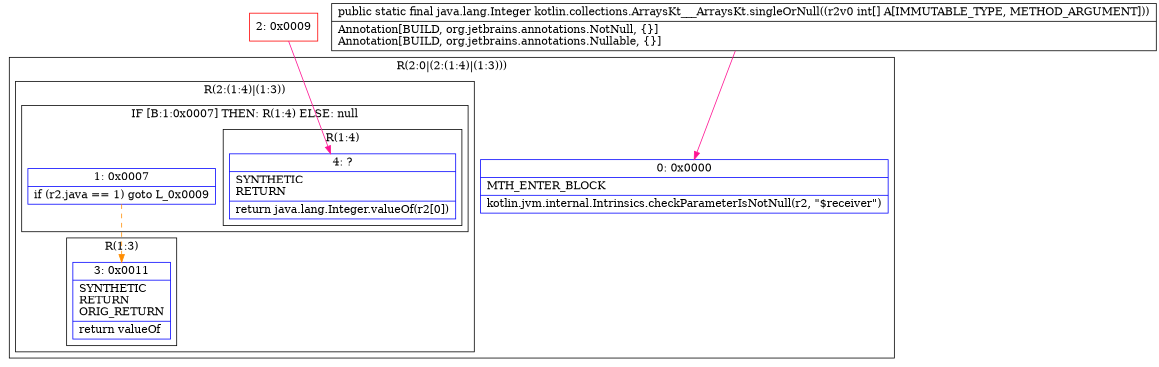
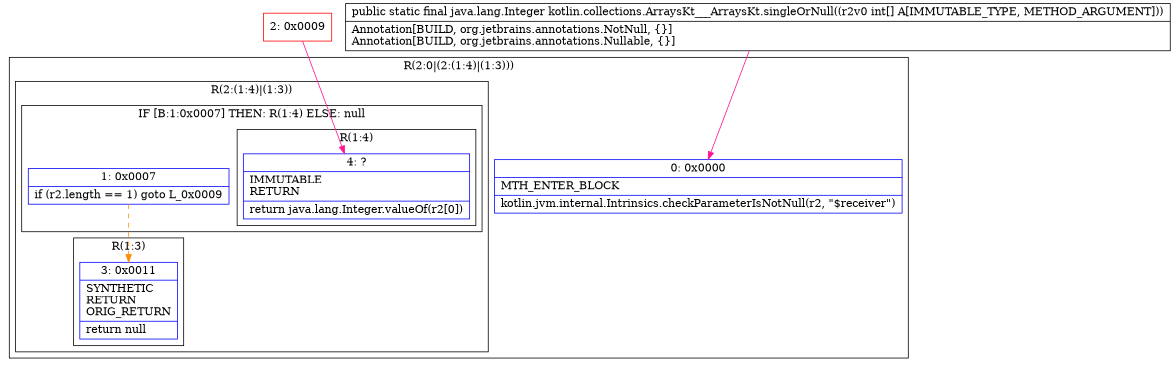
(270, 180) -> (286, 180)
(122, 195) -> (129, 195)
(120, 330) -> (116, 330)
